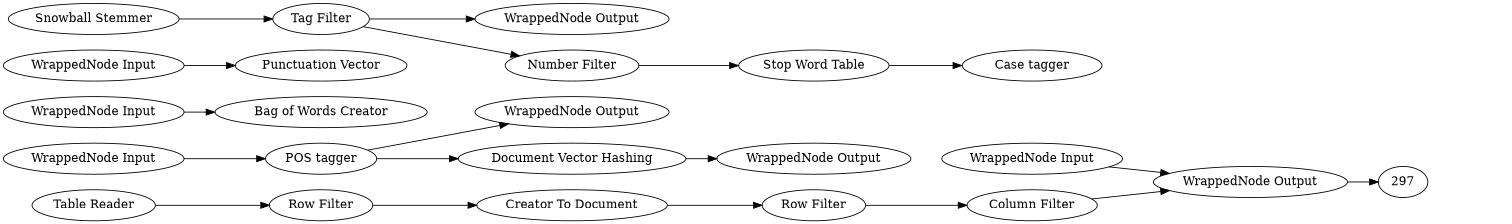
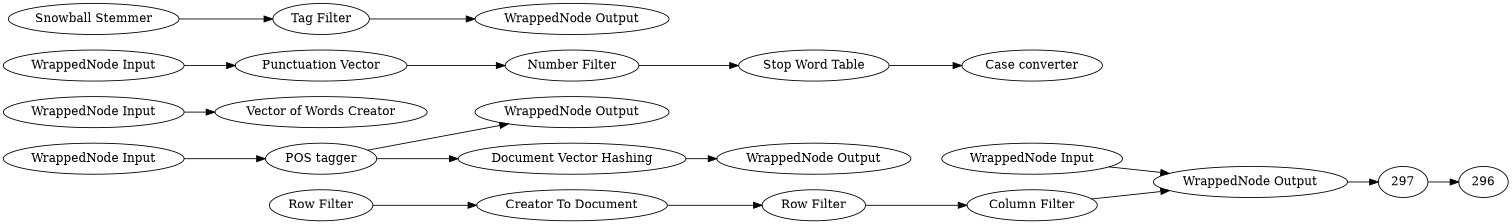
(437, 40) -> (452, 66)
(1032, 66) -> (1032, 66)
(321, 112) -> (321, 112)
none -> (1484, 182)
(94, 205) -> none
